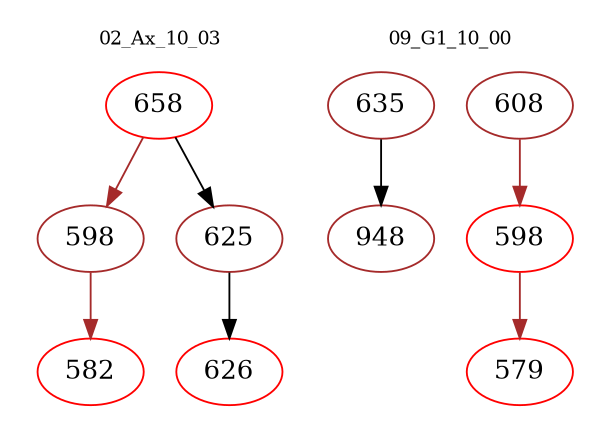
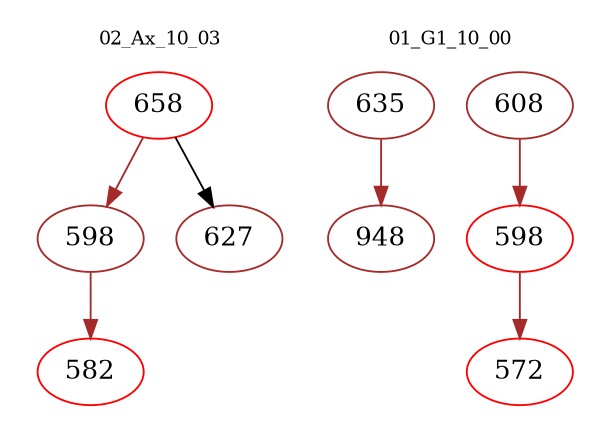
(450, 40) -> (450, 40)
(381, 163) -> (381, 163)
(229, 239) -> (229, 239)
(229, 372) -> none
(520, 372) -> (520, 372)
